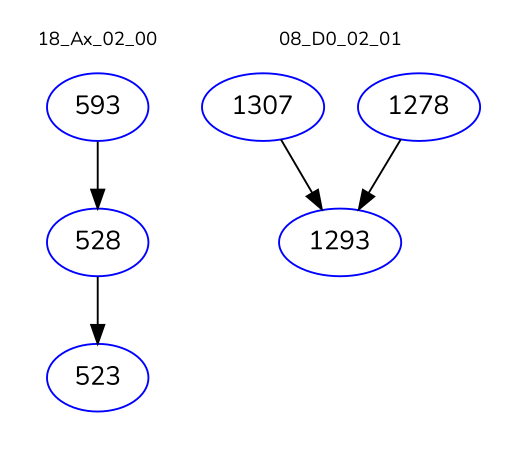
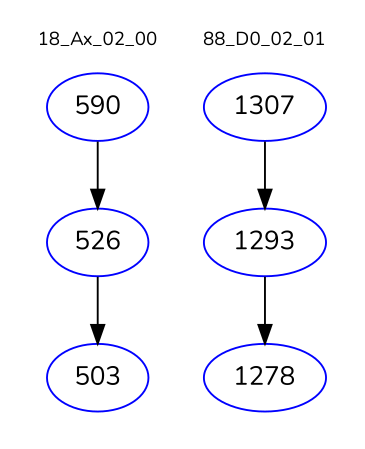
(341, 40) -> (265, 40)
(98, 107) -> (98, 107)
(385, 166) -> (265, 301)
(98, 242) -> (98, 242)
(98, 378) -> (98, 378)
